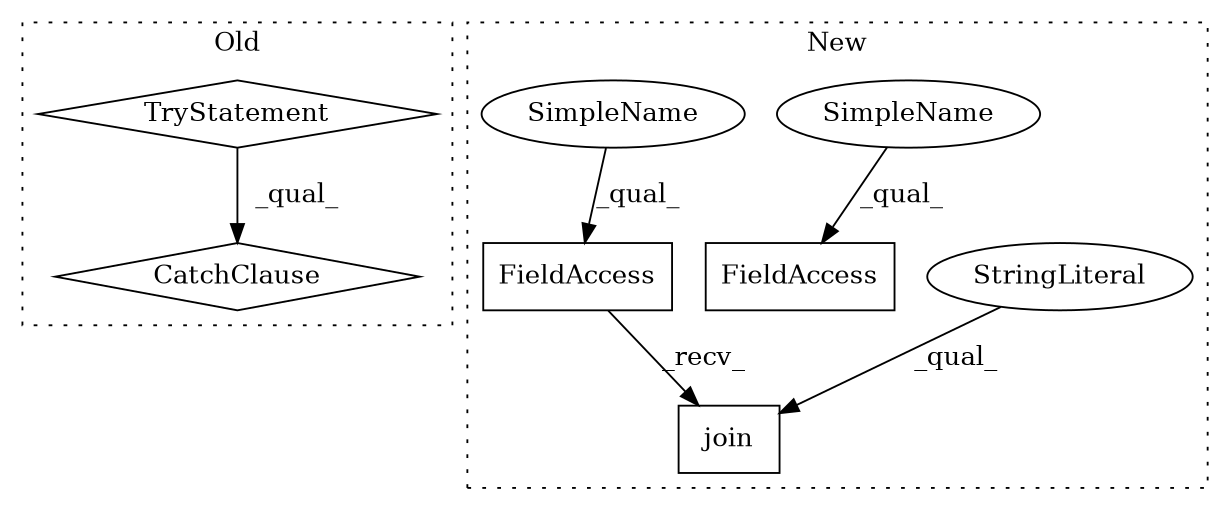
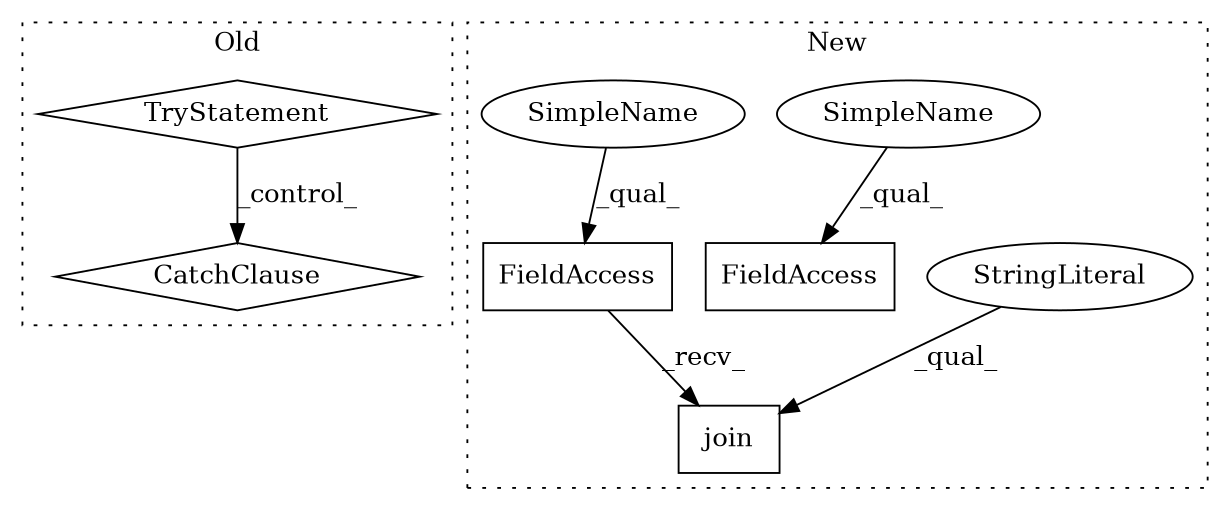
(297, 195) -> (297, 195)
